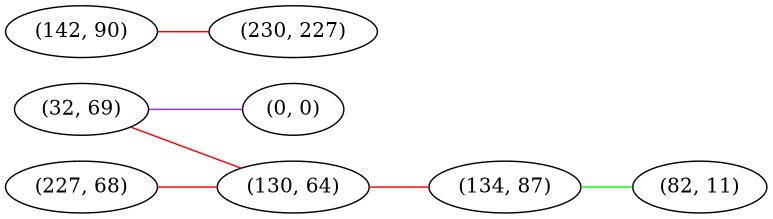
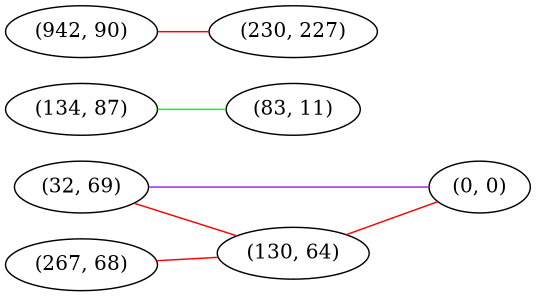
(82, 32) -> (82, 32)
(82, 187) -> (82, 265)
(399, 187) -> (392, 218)
(700, 187) -> (293, 109)
